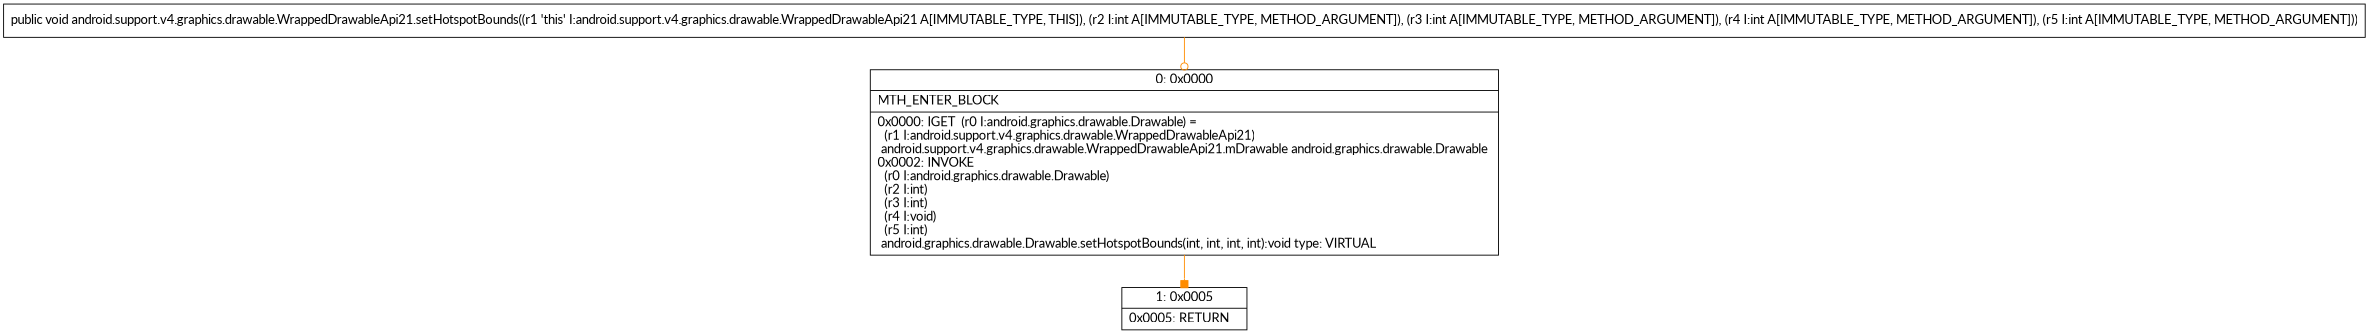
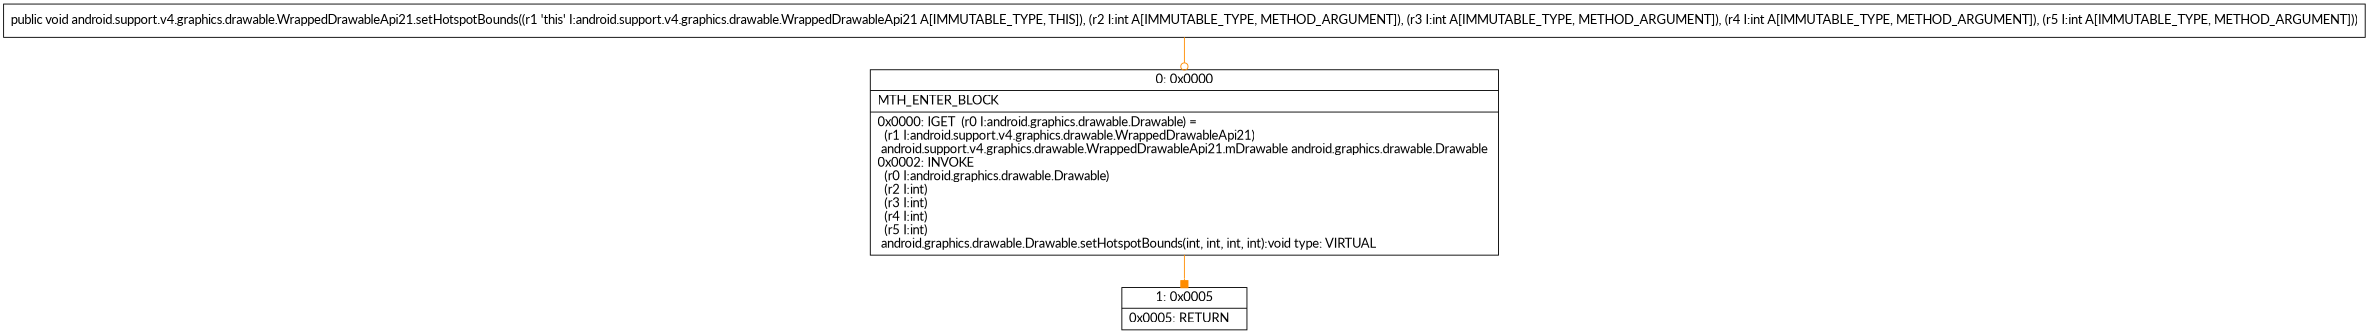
(907, 217) -> (903, 217)
